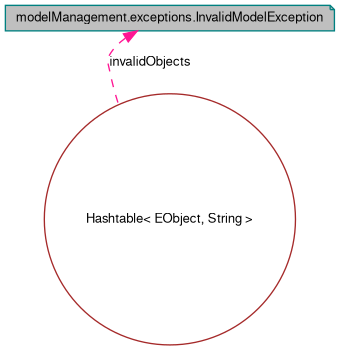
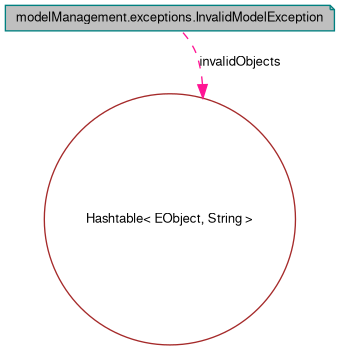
(109, 69) -> (197, 56)
